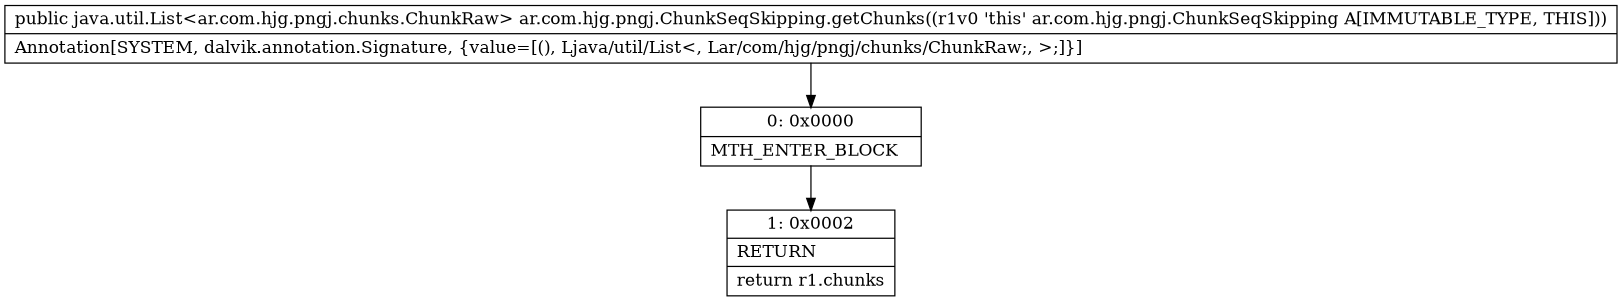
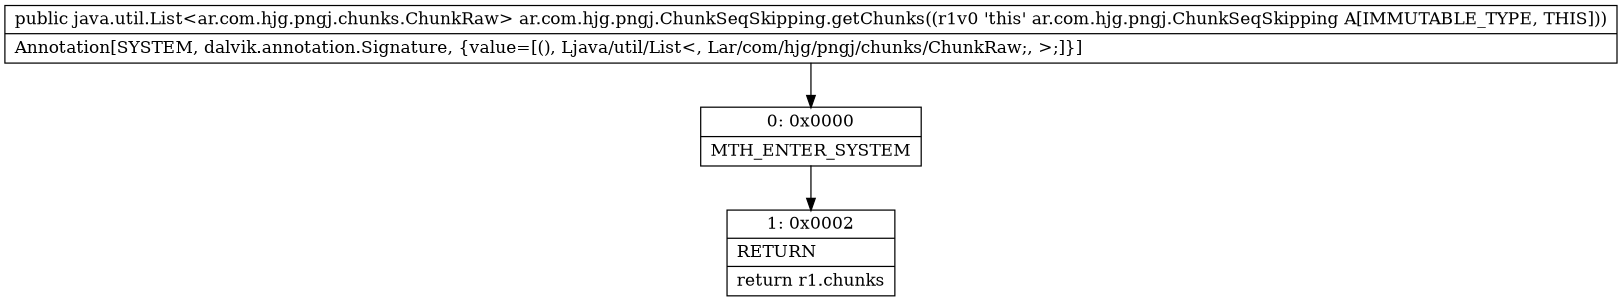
(805, 151) -> (811, 151)
